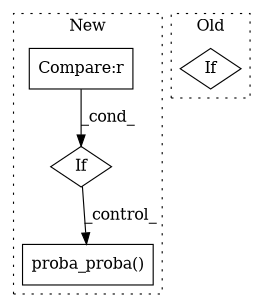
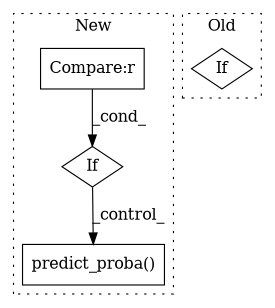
(88, 265) -> (93, 265)
